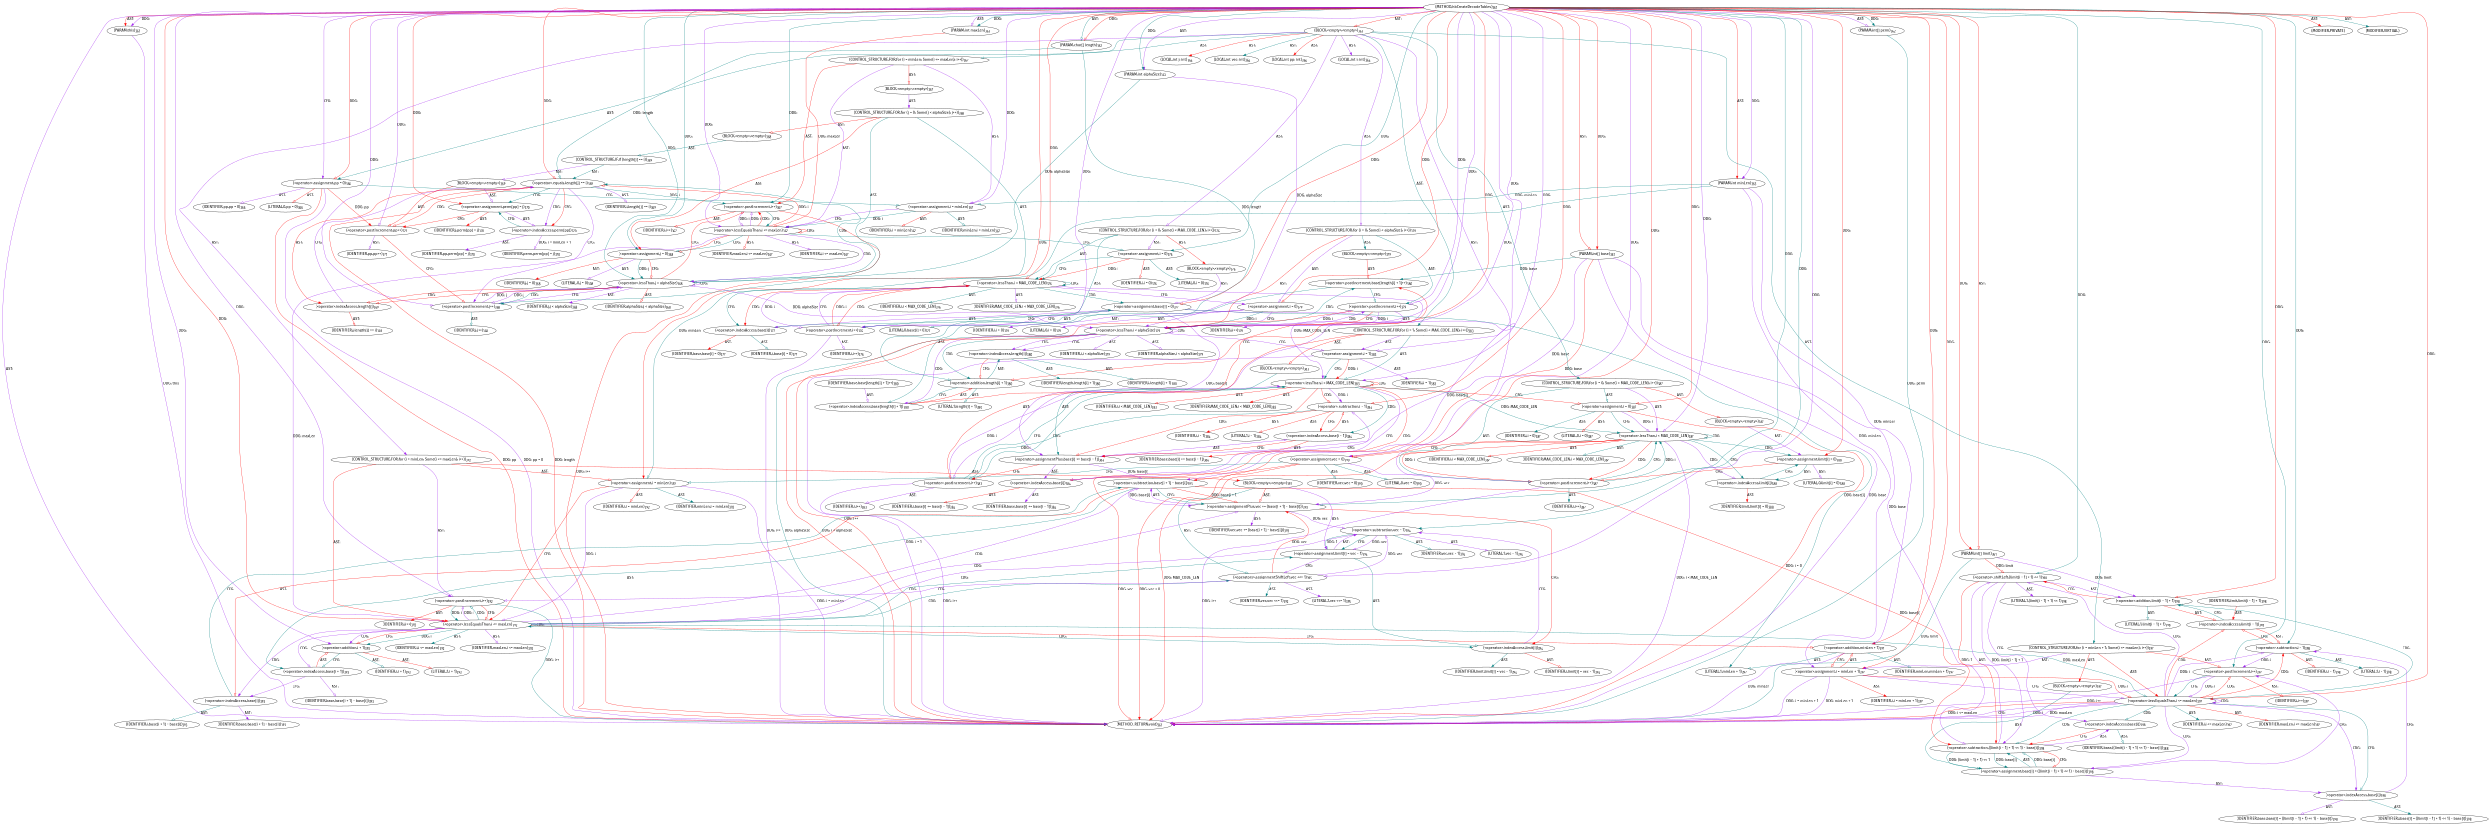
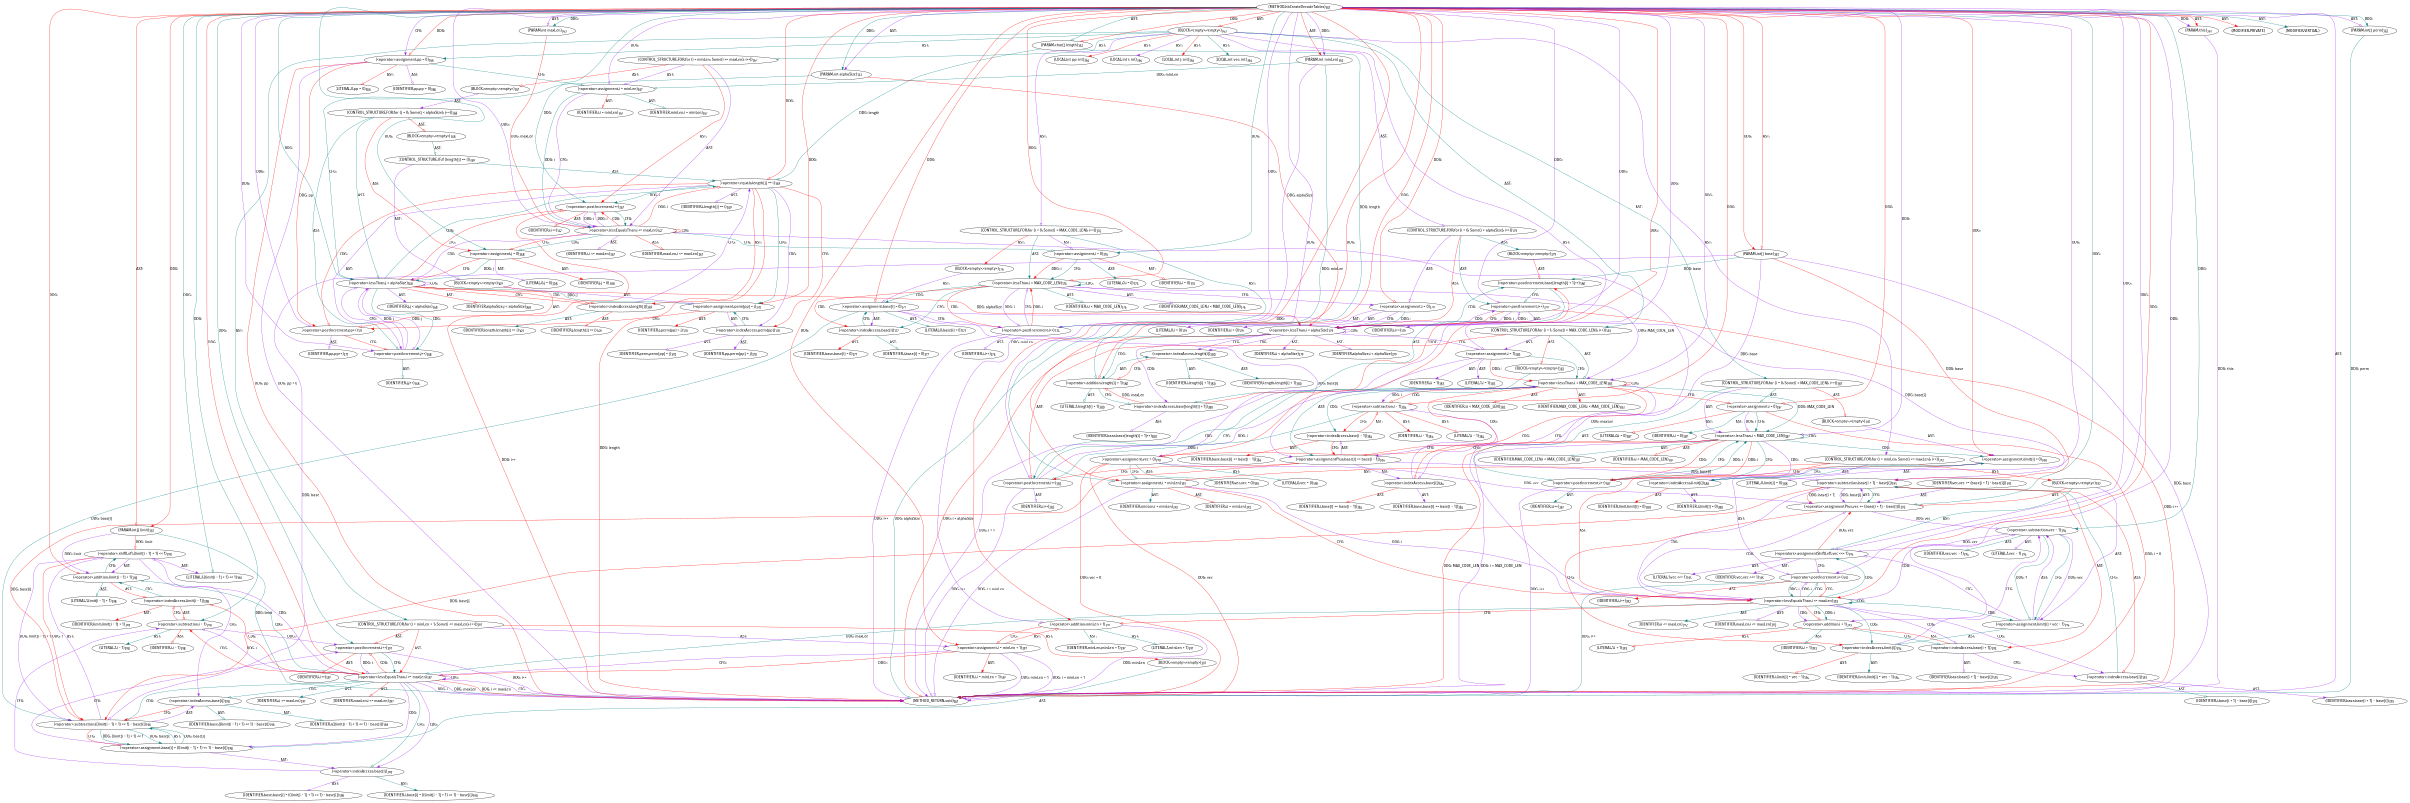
(389, 18) -> (241, 44)
(2077, 28) -> (183, 45)
(1058, 172) -> (334, 172)
(1297, 192) -> (1178, 111)
(555, 243) -> (708, 342)
(592, 243) -> (350, 269)
(1651, 279) -> (1650, 240)
(538, 283) -> (612, 283)
none -> (565, 296)
(888, 316) -> (838, 297)
none -> (494, 331)
(1108, 342) -> (1291, 342)
(1247, 342) -> (1433, 342)
(1665, 371) -> (334, 457)
none -> (1480, 384)
(866, 394) -> (1149, 421)
(964, 395) -> (1133, 395)
(1862, 444) -> none
none -> (1700, 507)
(1254, 517) -> (1915, 495)
none -> (573, 520)
(1363, 568) -> (1953, 543)
(686, 570) -> (2077, 519)
(1269, 588) -> (1778, 566)
(2081, 595) -> (108, 565)
(1286, 601) -> (1762, 577)
(2235, 612) -> (140, 613)
none -> (349, 725)
(2166, 748) -> (272, 724)
